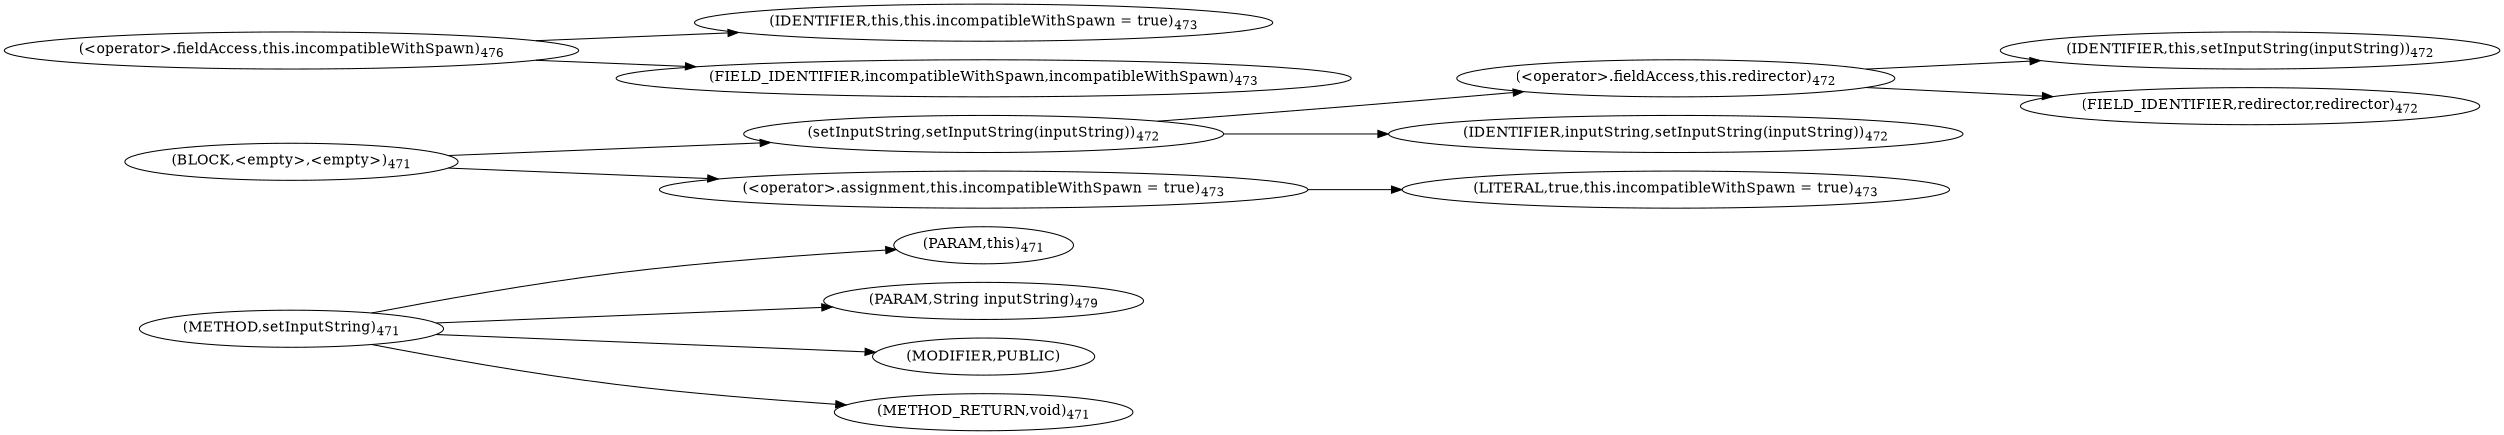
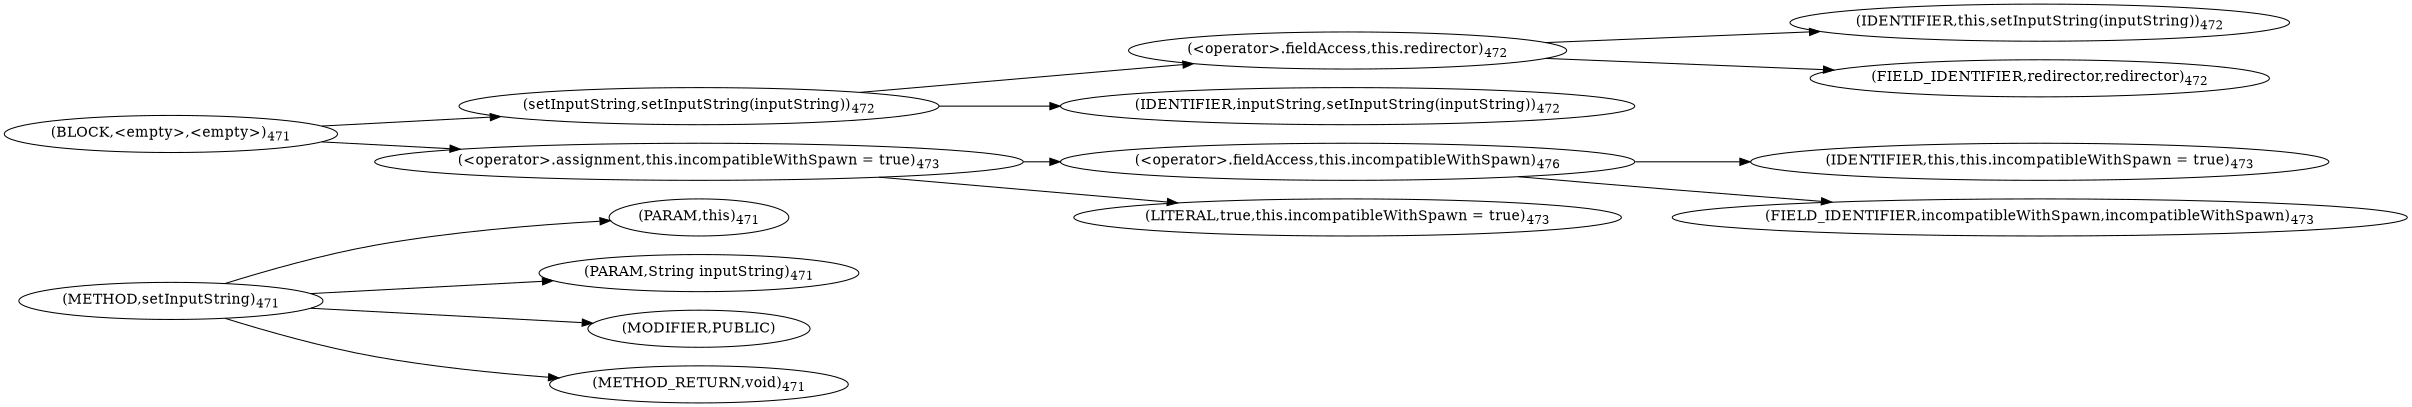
none -> (1037, 162)
(1087, 299) -> (802, 272)
